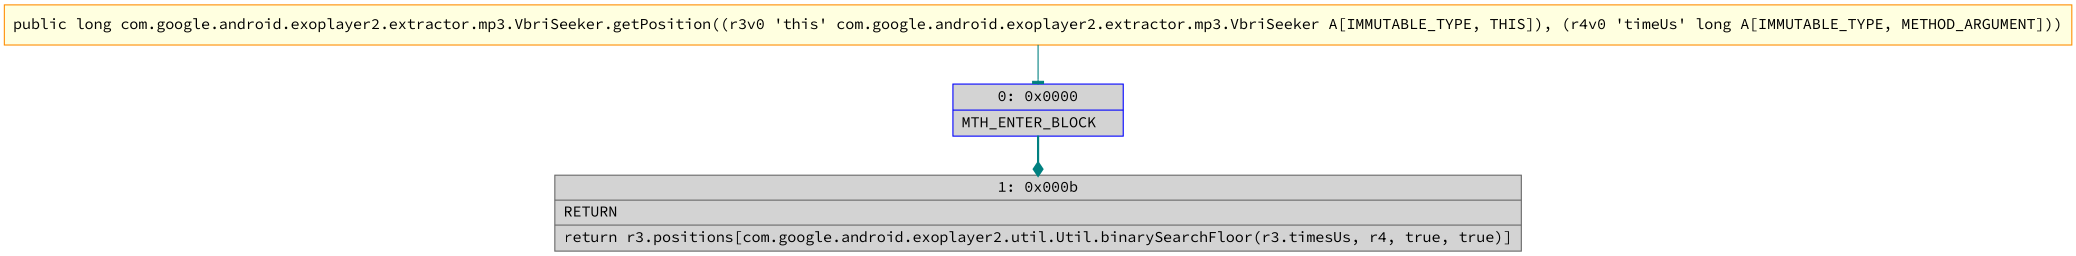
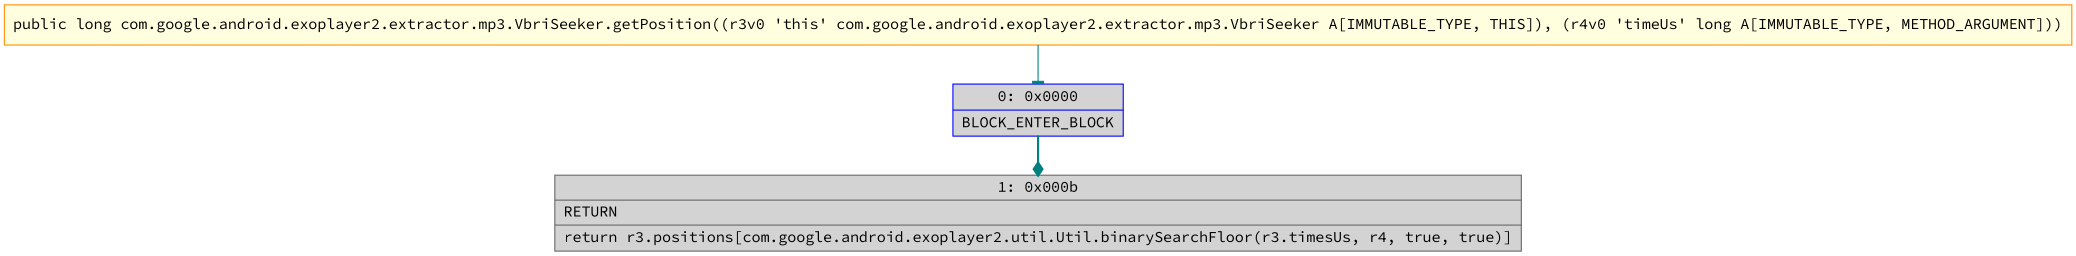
(1029, 123) -> (1038, 123)
